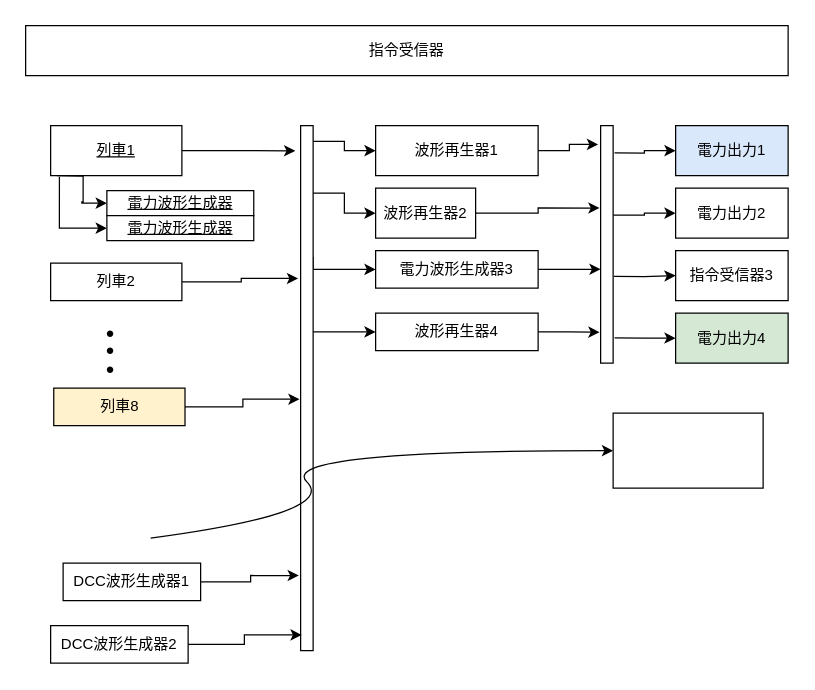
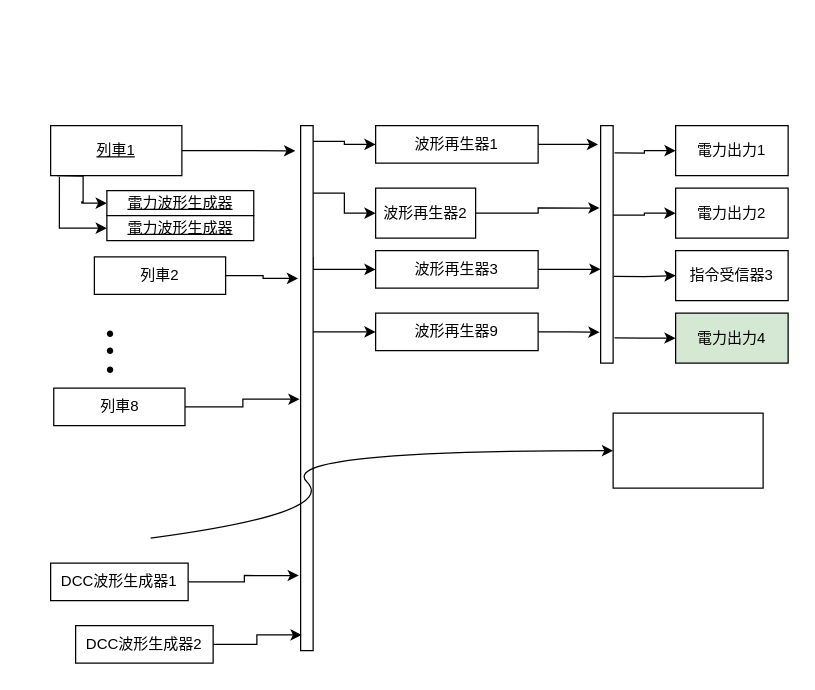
(407, 51) -> none
(457, 151) -> (457, 144)
(732, 151) -> (732, 151)
(457, 269) -> (457, 269)
(116, 282) -> (160, 276)
(457, 332) -> (457, 332)
(119, 407) -> (119, 407)
(132, 582) -> (119, 582)
(119, 644) -> (144, 644)
